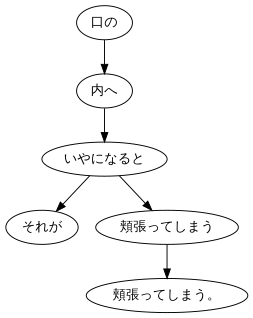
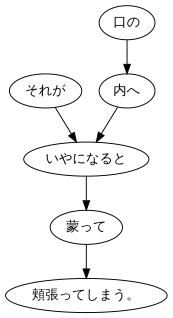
(76, 190) -> (63, 121)
(167, 227) -> (86, 227)
